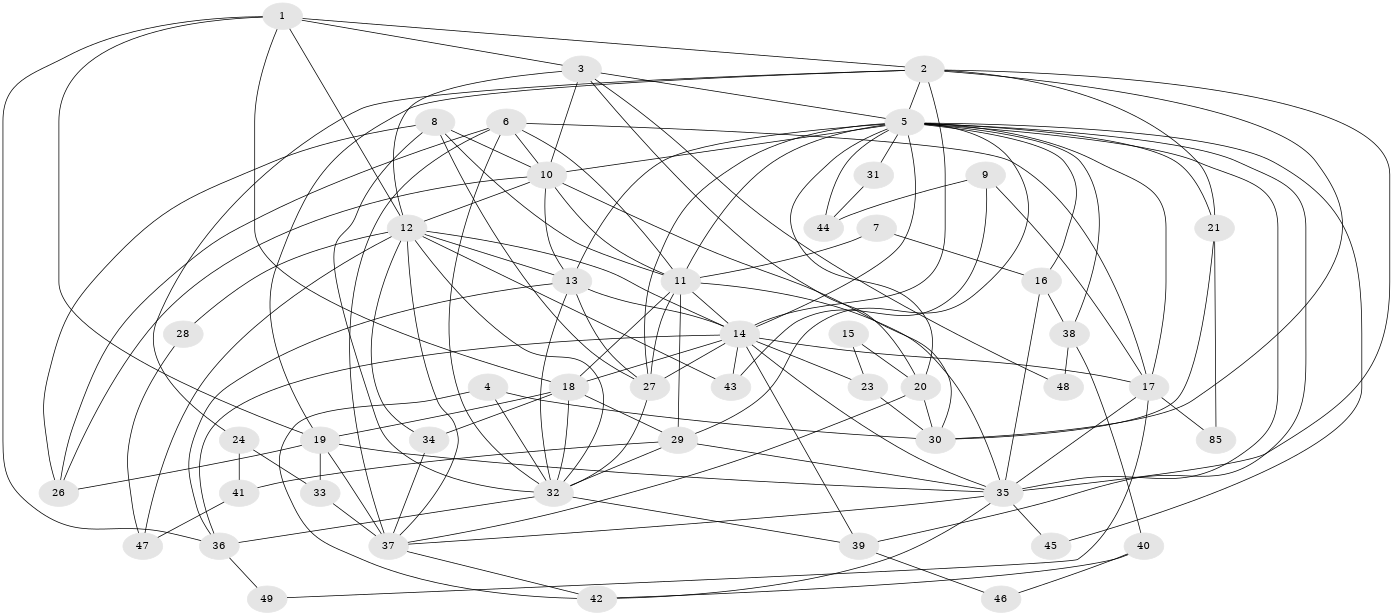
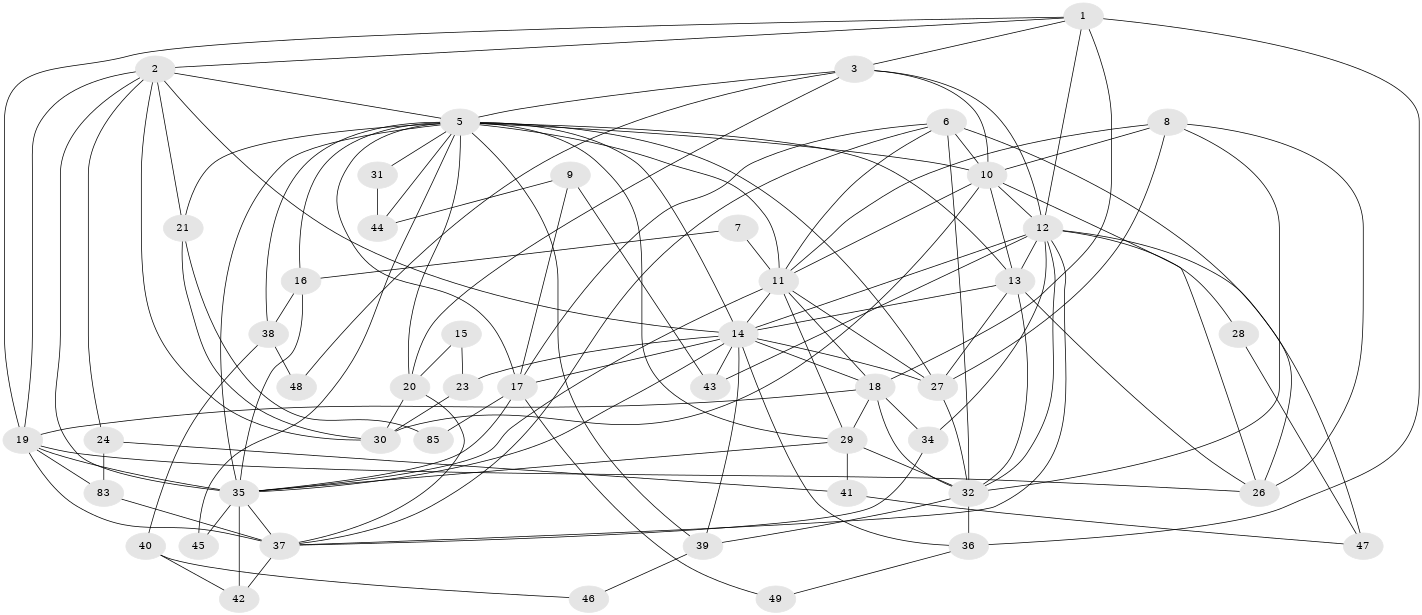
(307, 344) -> (1131, 394)
(488, 387) -> none
(320, 493) -> (104, 493)
